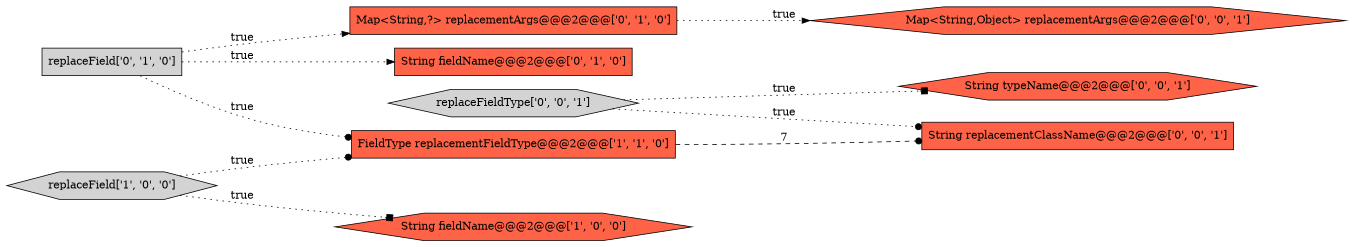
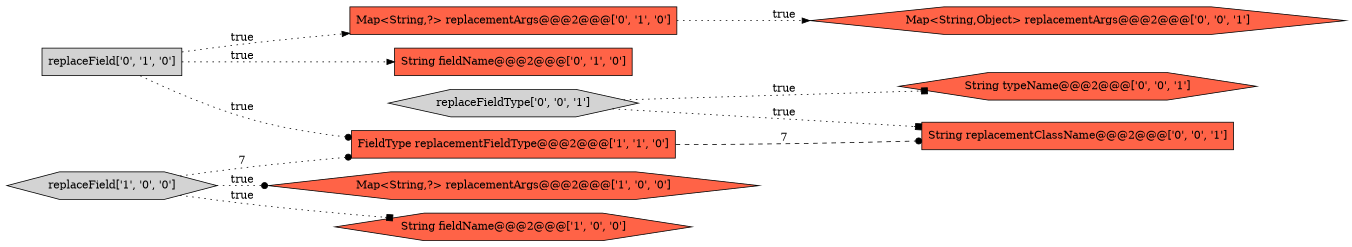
(763, 118) -> (763, 118)
(242, 161) -> (242, 161)
none -> (513, 186)
